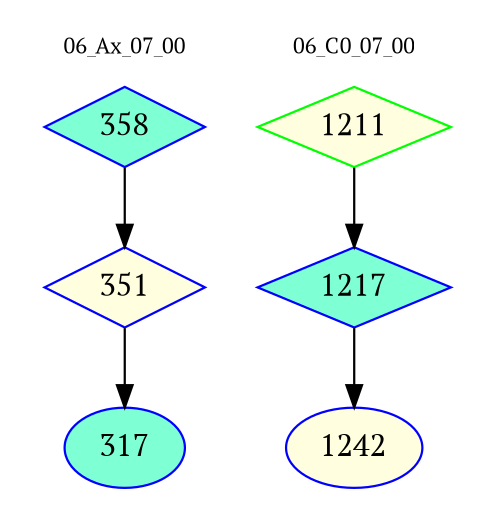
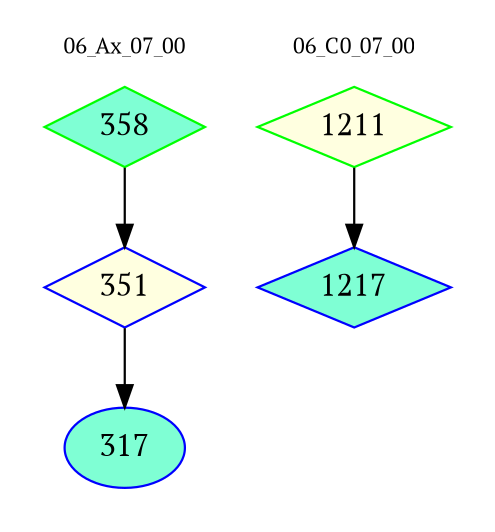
(125, 127) -> (125, 127)
(354, 448) -> none
